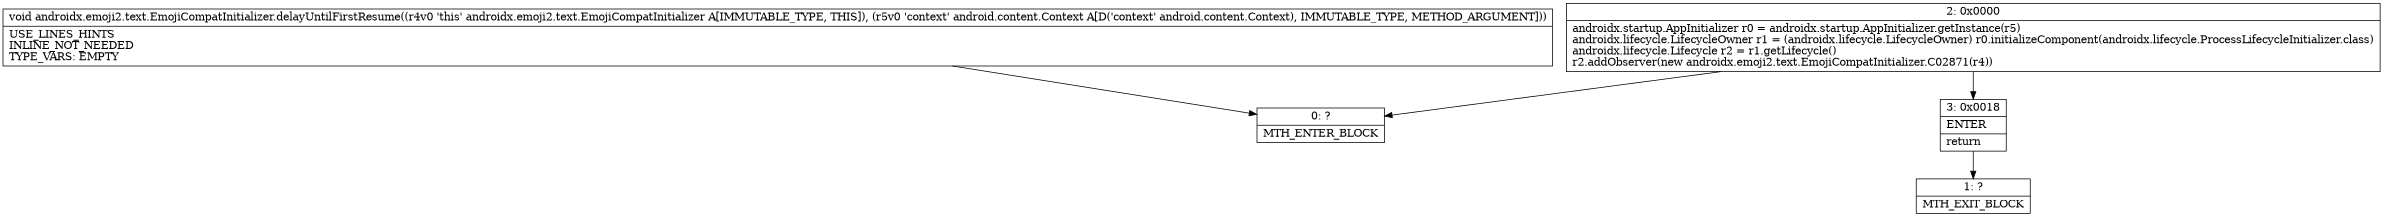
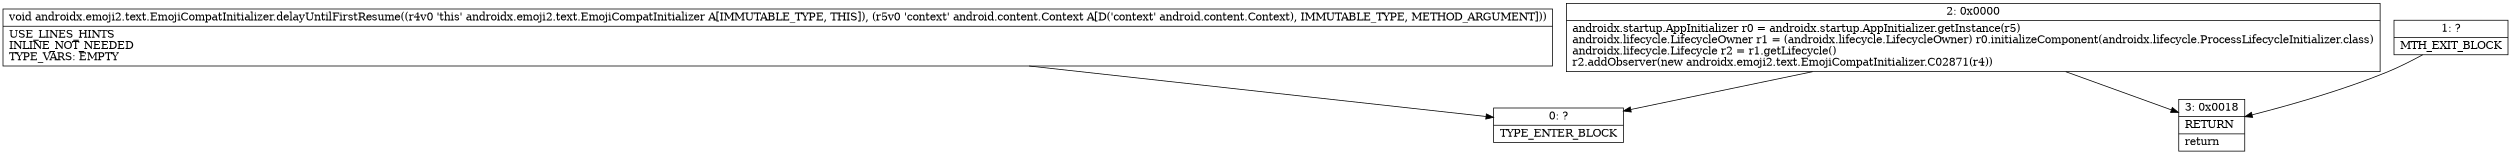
(1966, 125) -> (2209, 125)
(1321, 134) -> (1558, 134)
(1973, 161) -> (2339, 90)
